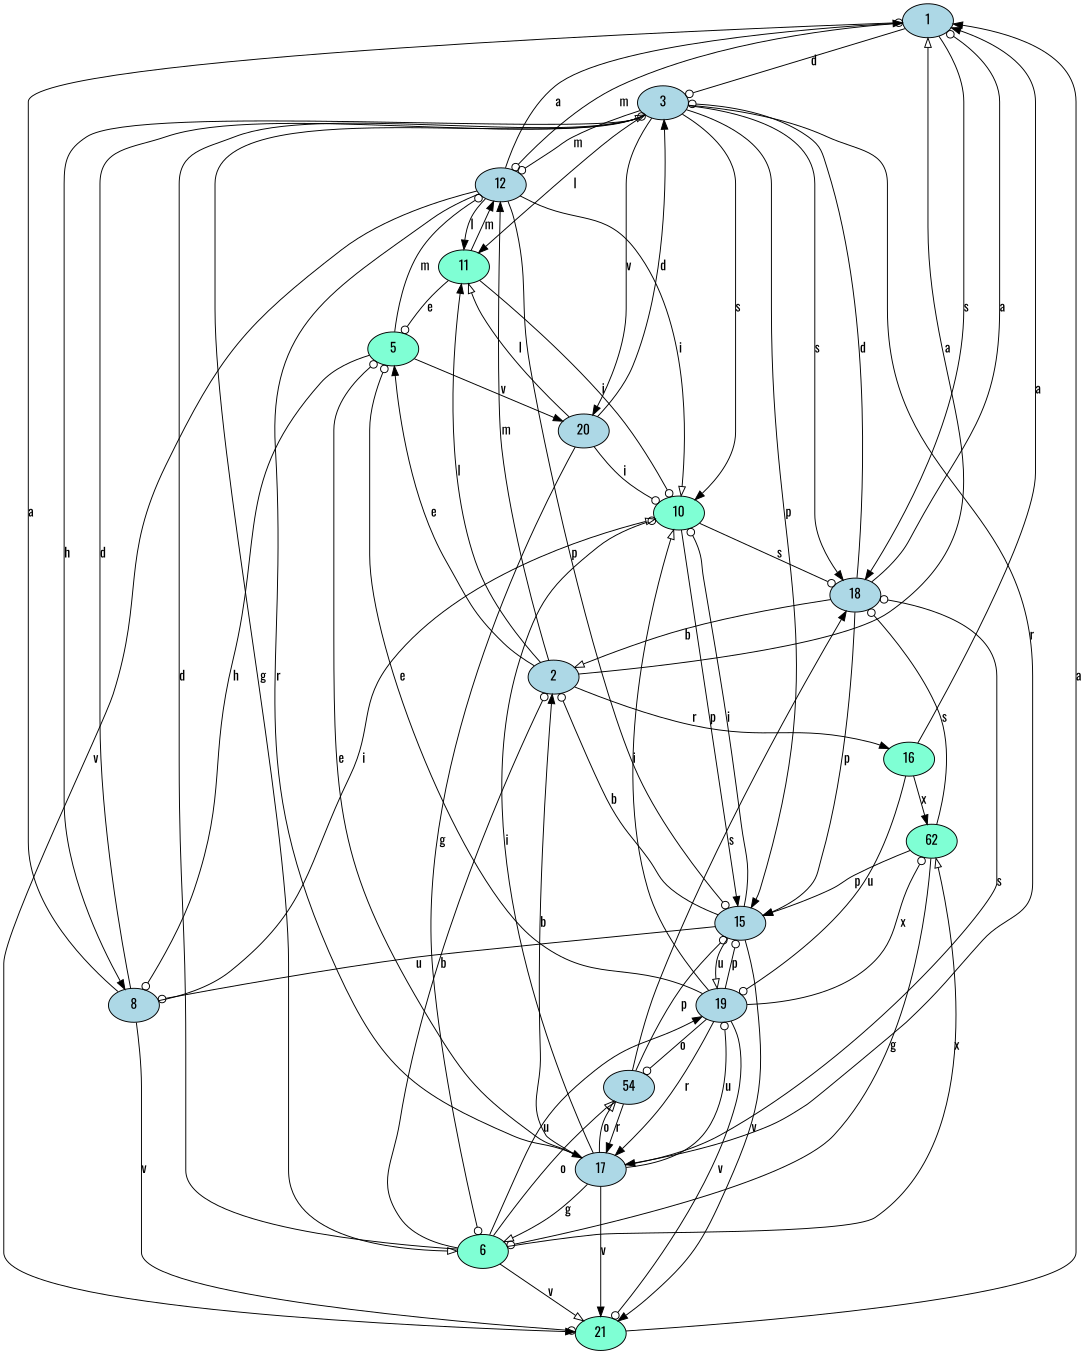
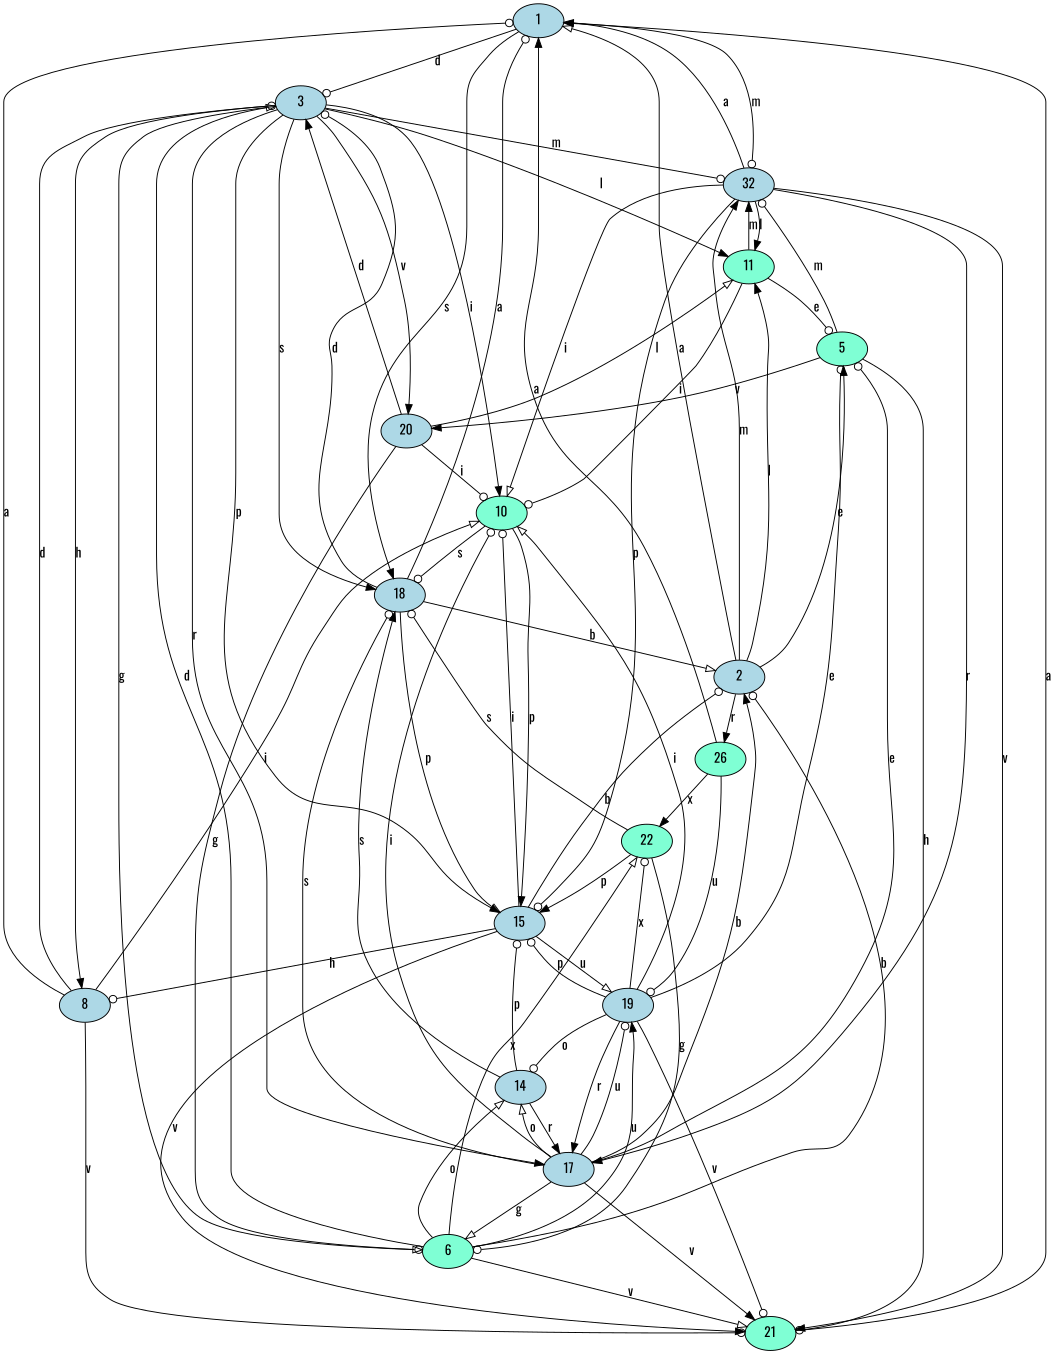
(501, 185) -> (749, 185)
(738, 308) -> (472, 308)
(234, 653) -> (923, 870)
(909, 759) -> (720, 759)
(932, 841) -> (647, 841)
(419, 964) -> (332, 964)
(629, 1087) -> (521, 1087)
